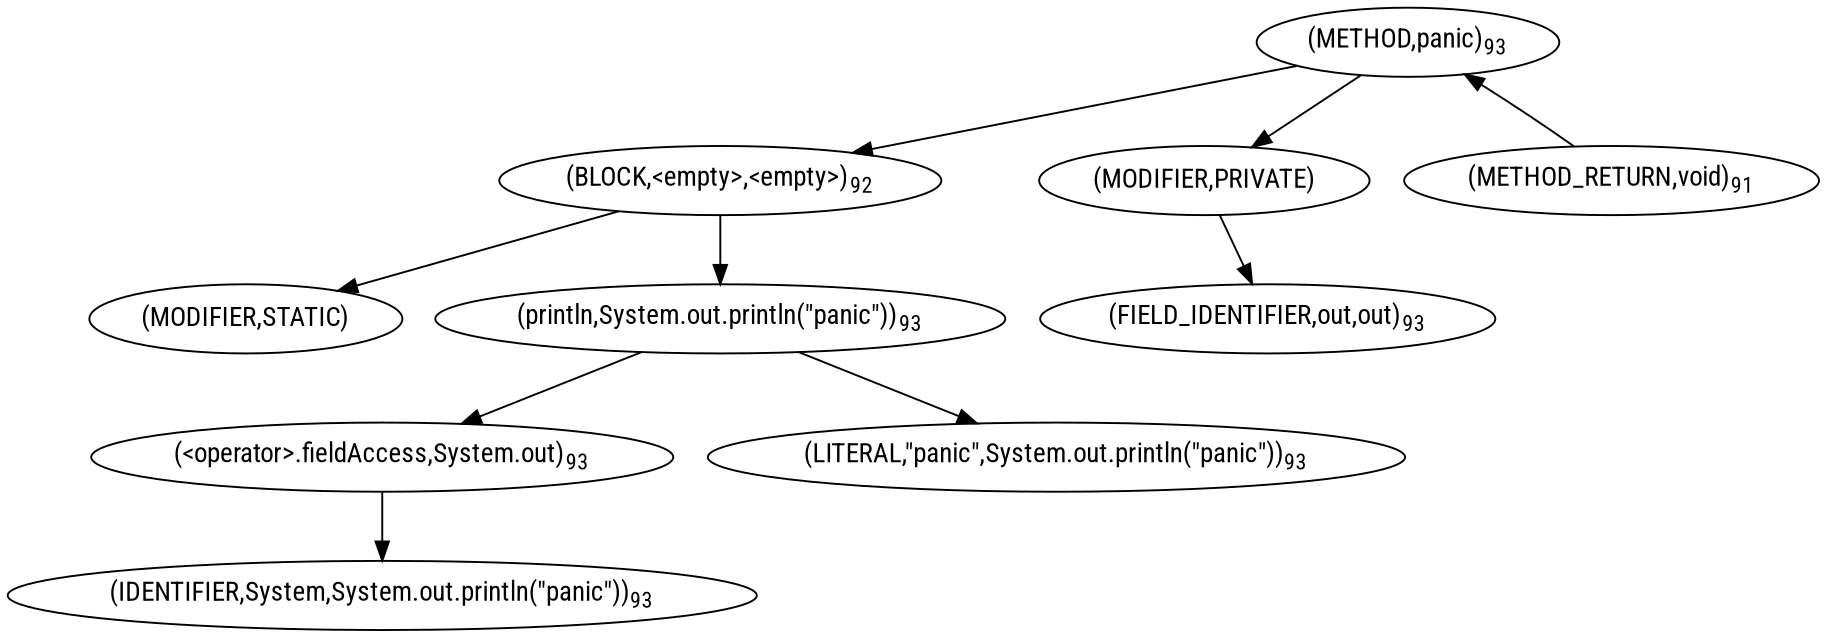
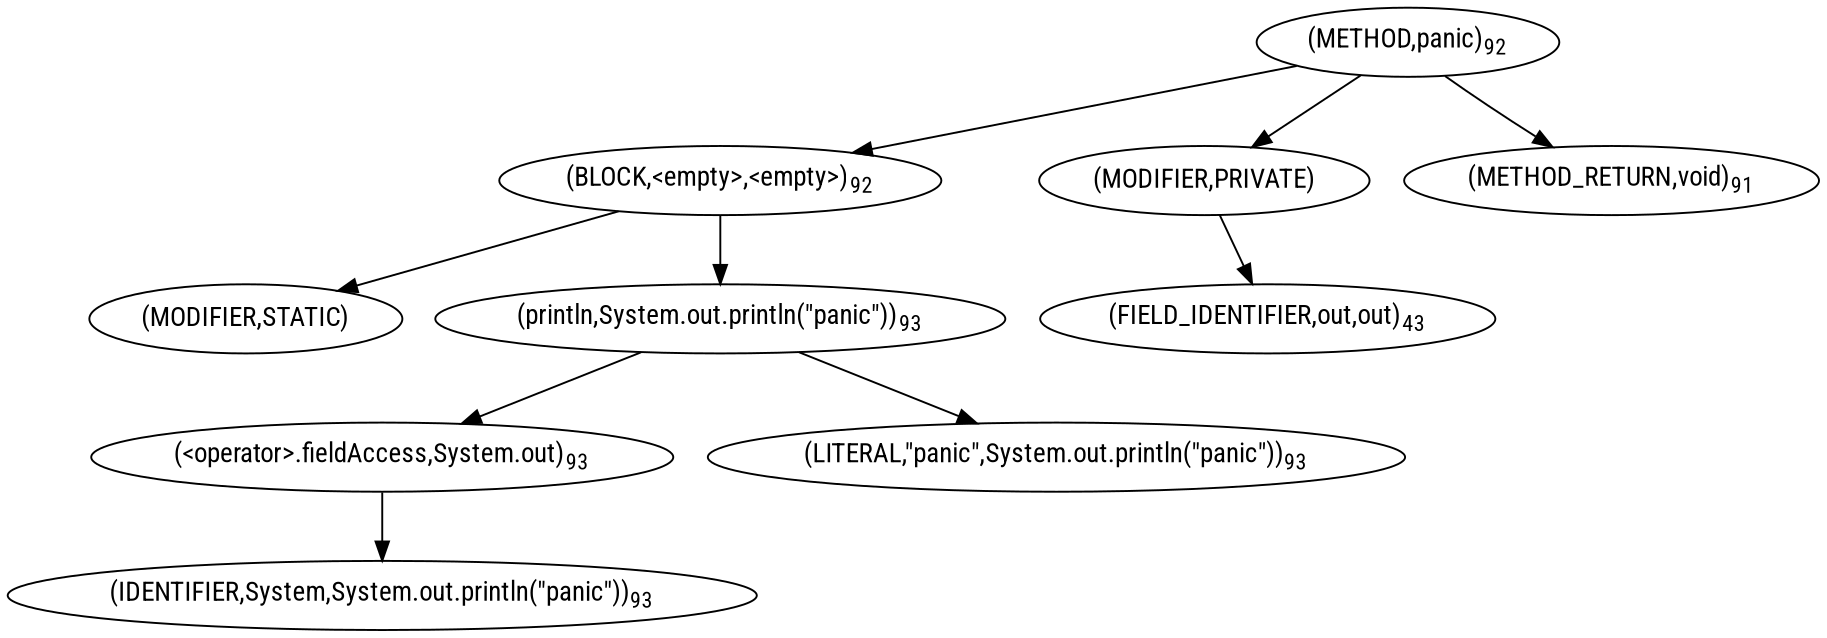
(1496, 39) -> (1496, 39)
(1528, 115) -> (1490, 107)
(1415, 316) -> (1415, 316)
